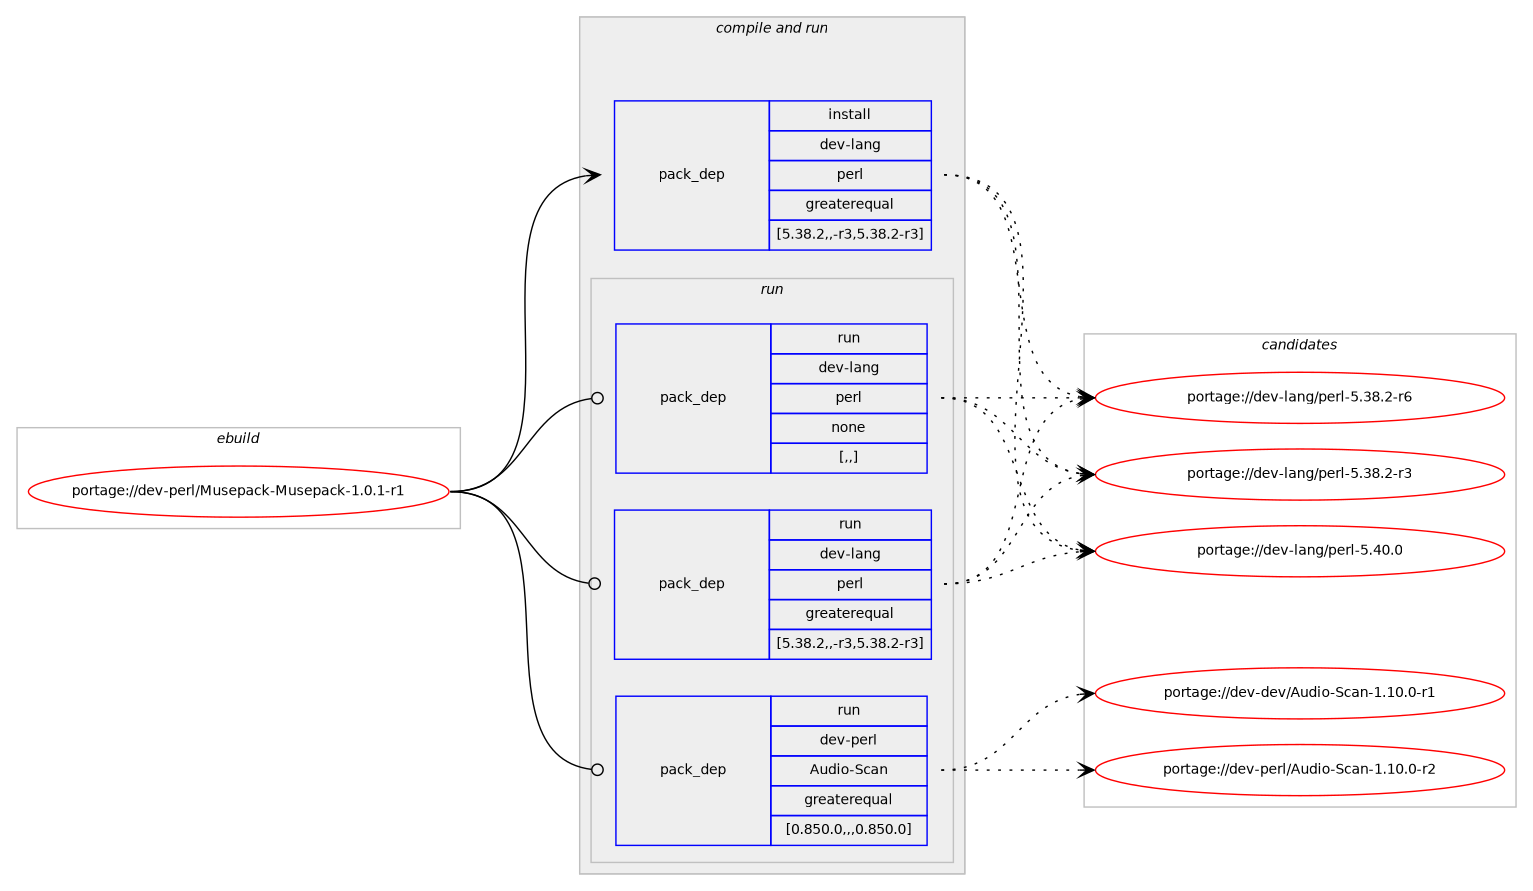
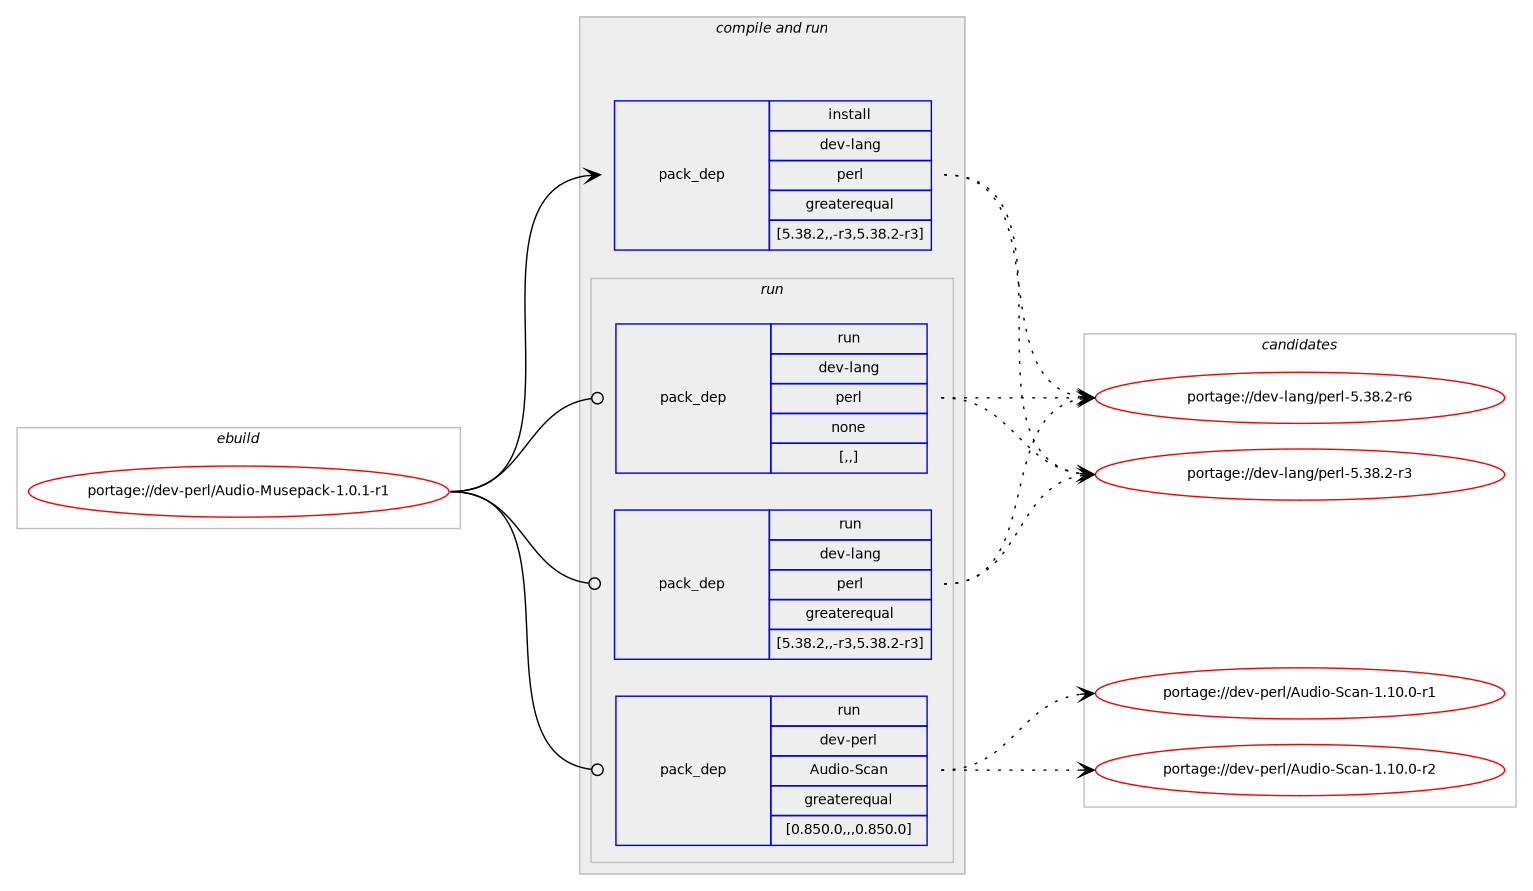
(239, 492) -> (239, 492)
(1300, 551) -> none
(1300, 693) -> (1300, 693)
